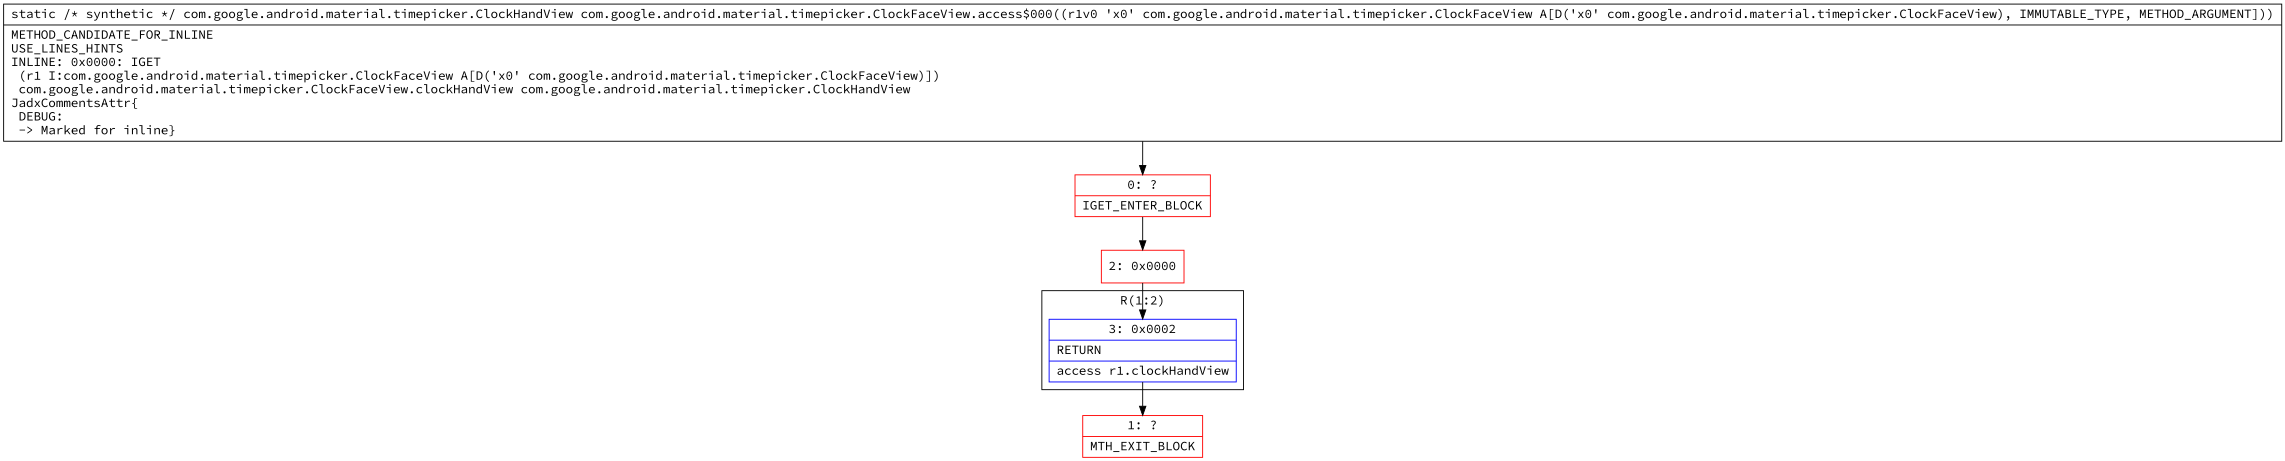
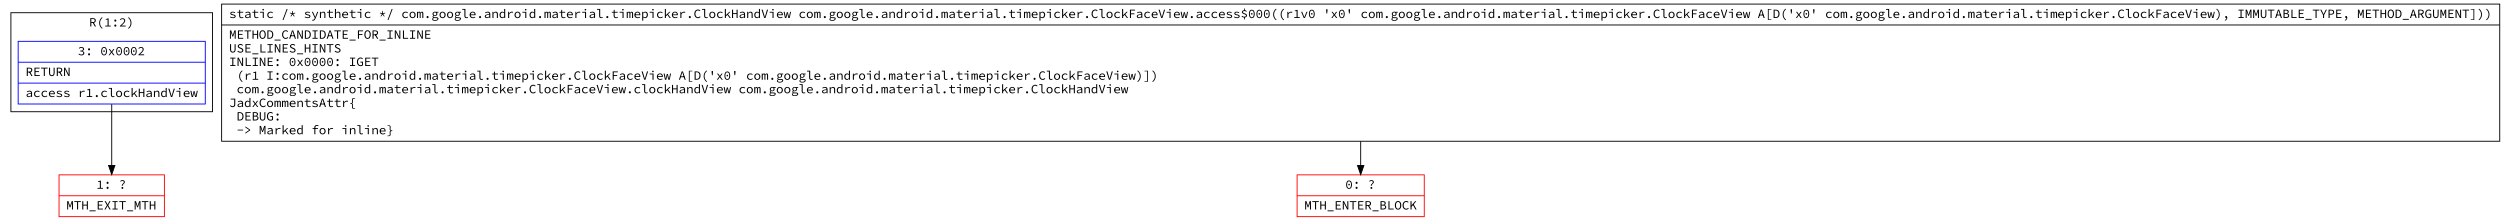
(1143, 206) -> (1361, 206)
(1143, 267) -> none
(1143, 446) -> (112, 206)
